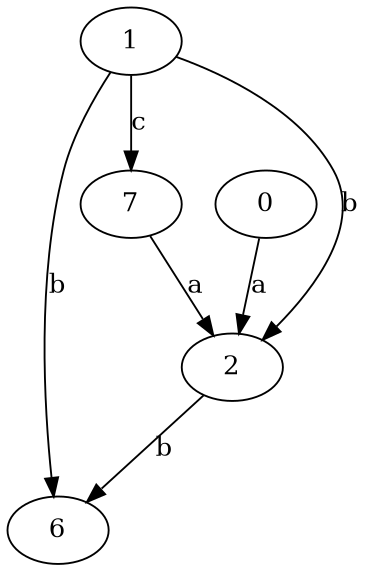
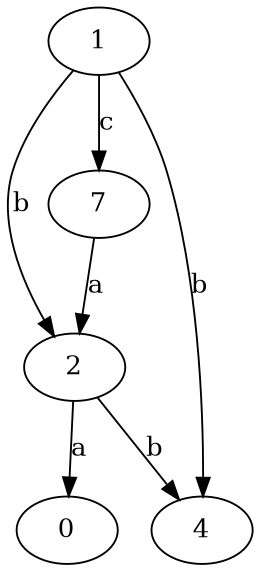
(251, 277) -> (71, 439)
(58, 530) -> (202, 530)
